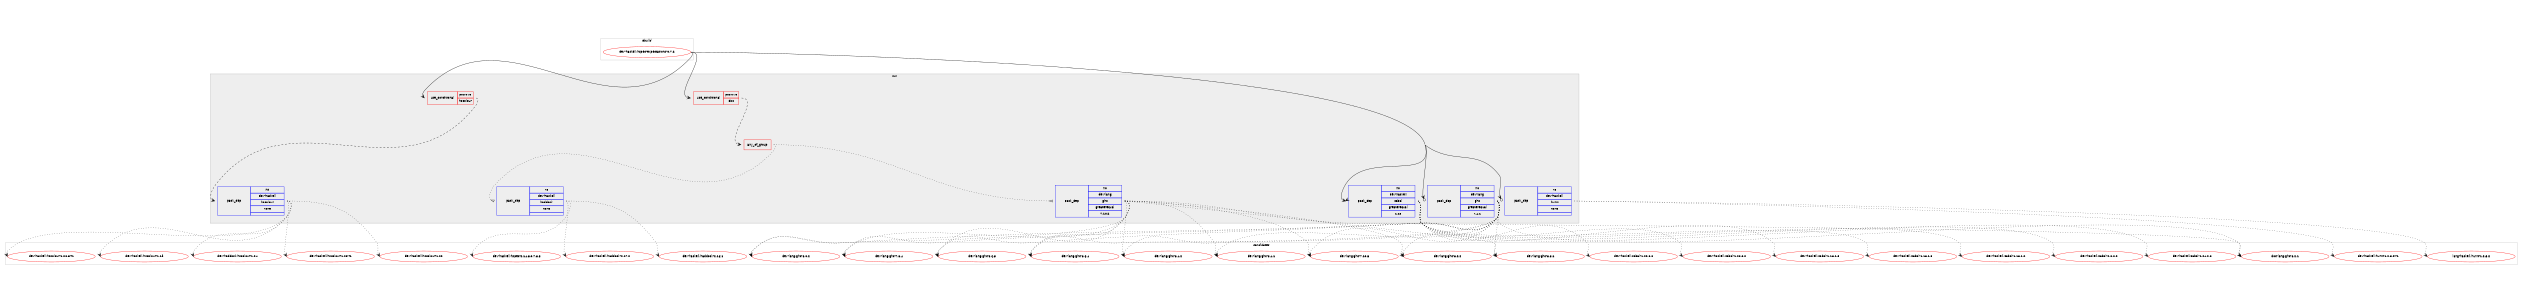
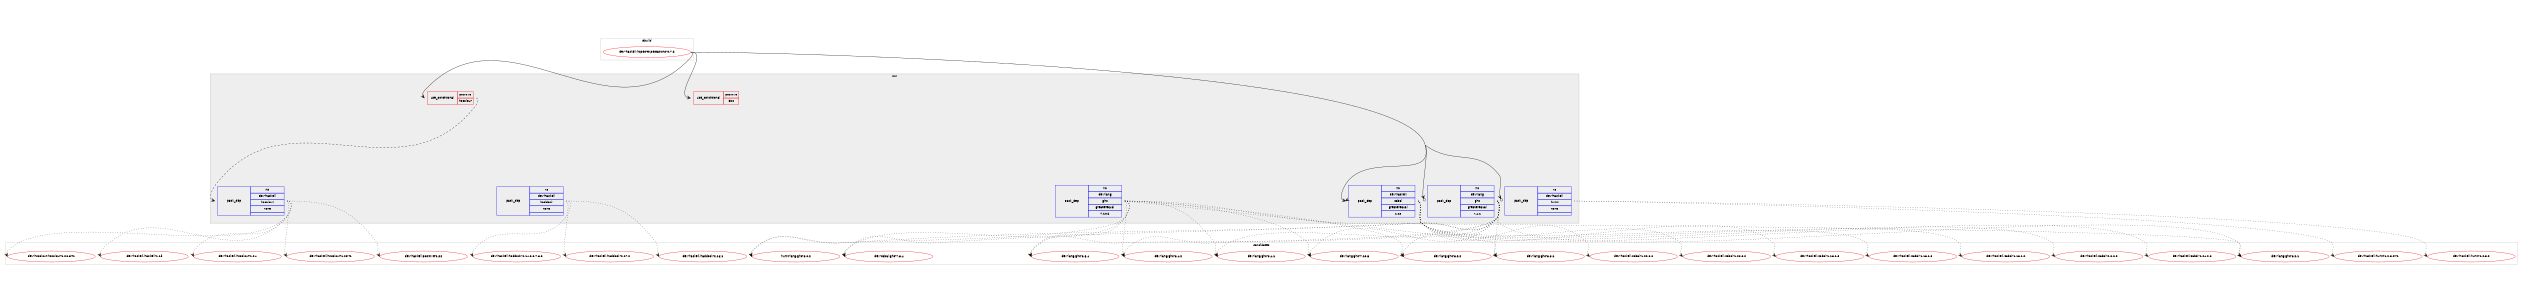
(757, 145) -> none
(51, 257) -> (51, 257)
(144, 257) -> (144, 257)
(238, 257) -> (238, 257)
(424, 257) -> (424, 257)
(517, 257) -> (517, 257)
(796, 257) -> (796, 257)
(889, 257) -> (889, 257)
(982, 257) -> none
(2285, 257) -> (2285, 257)
(2471, 257) -> (2471, 257)
